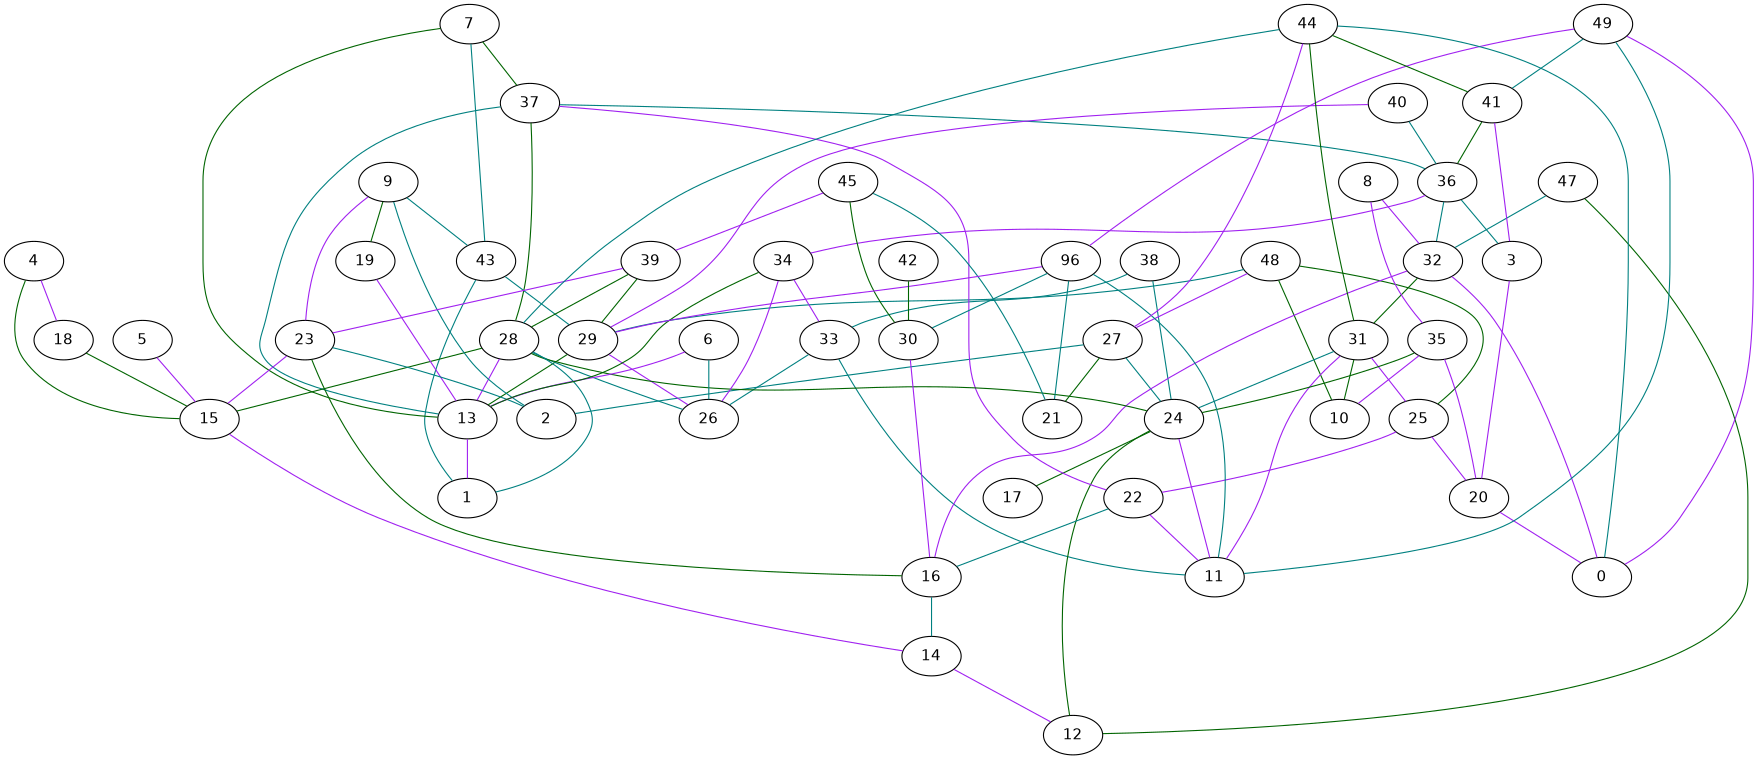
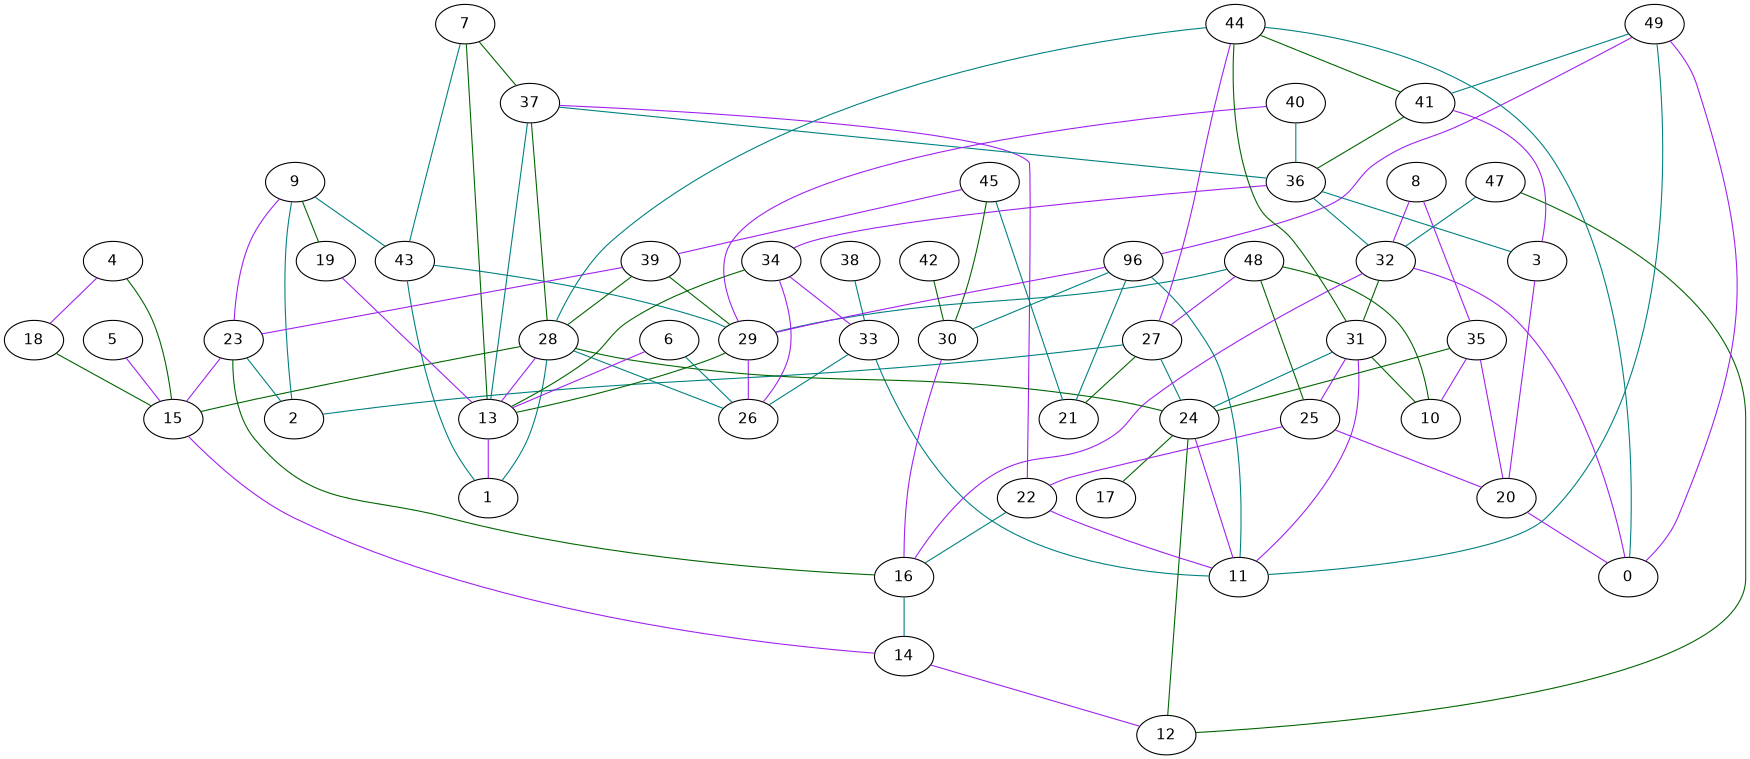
(1162, 340) -> none
